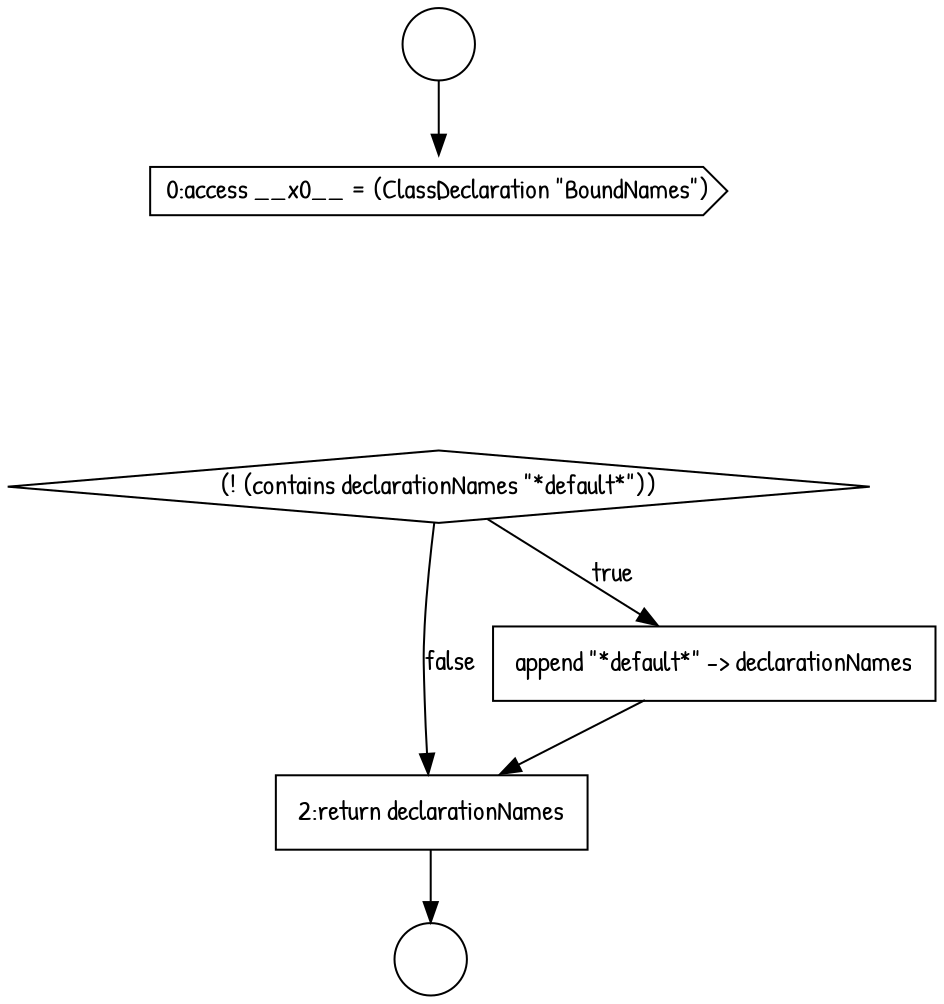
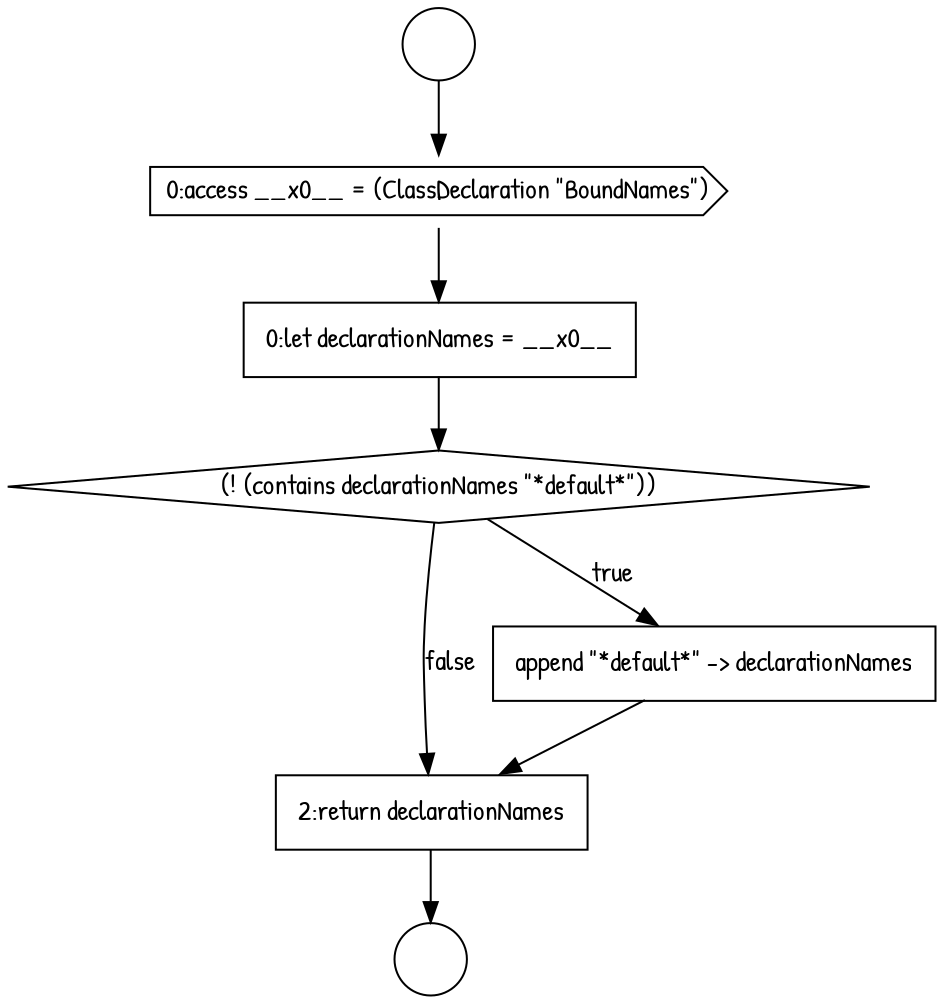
none -> (439, 339)
